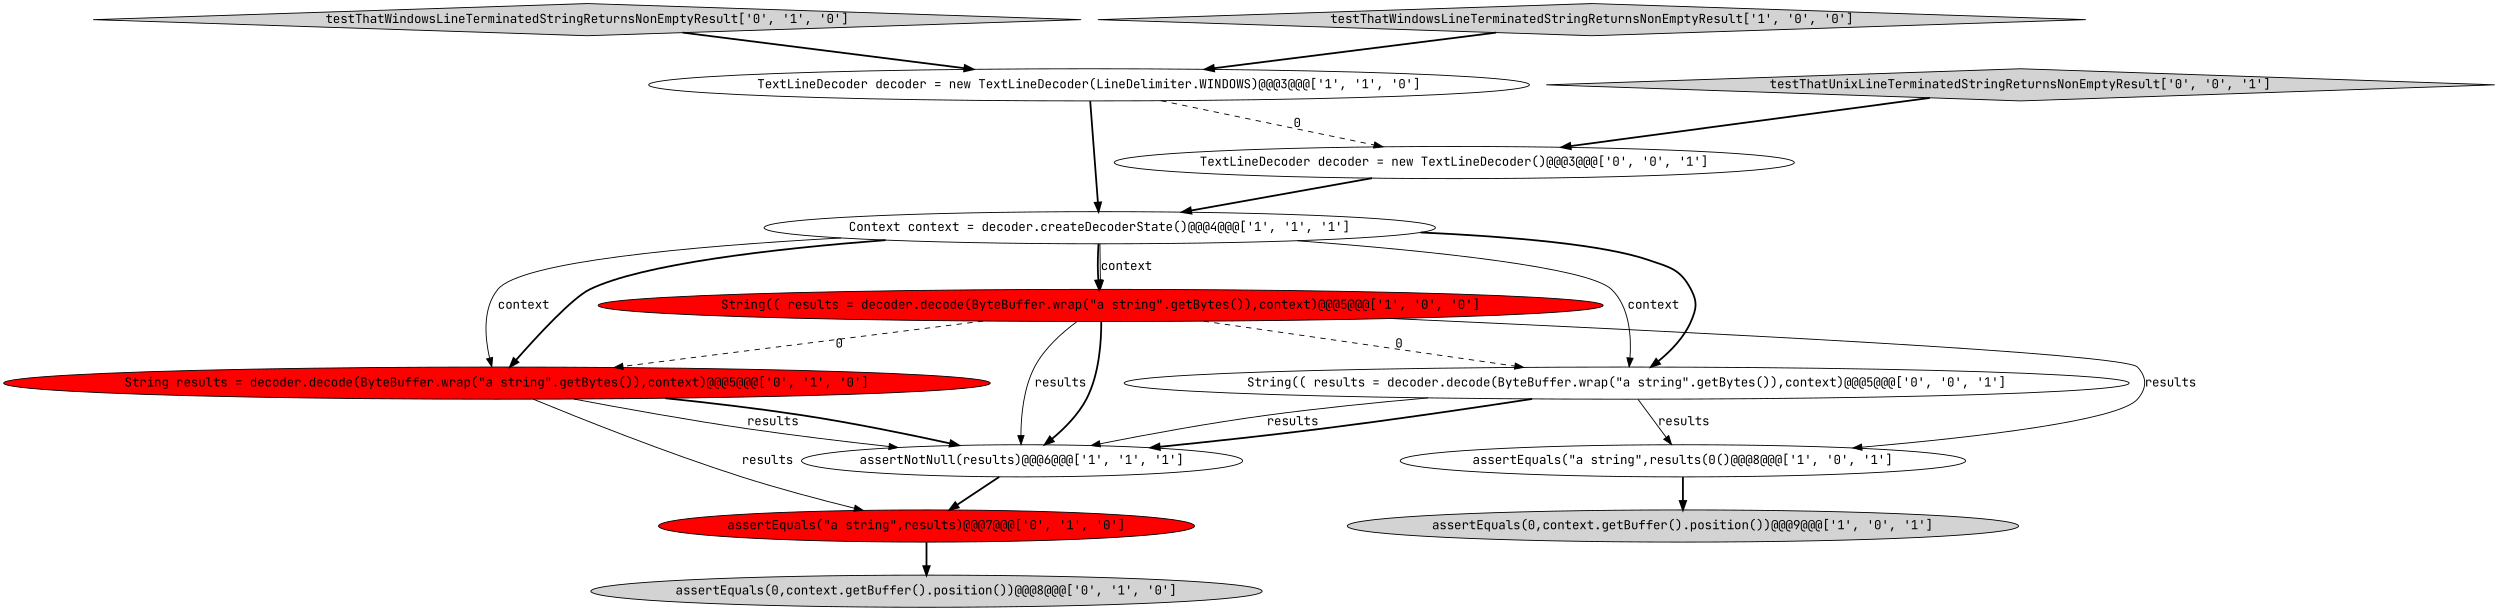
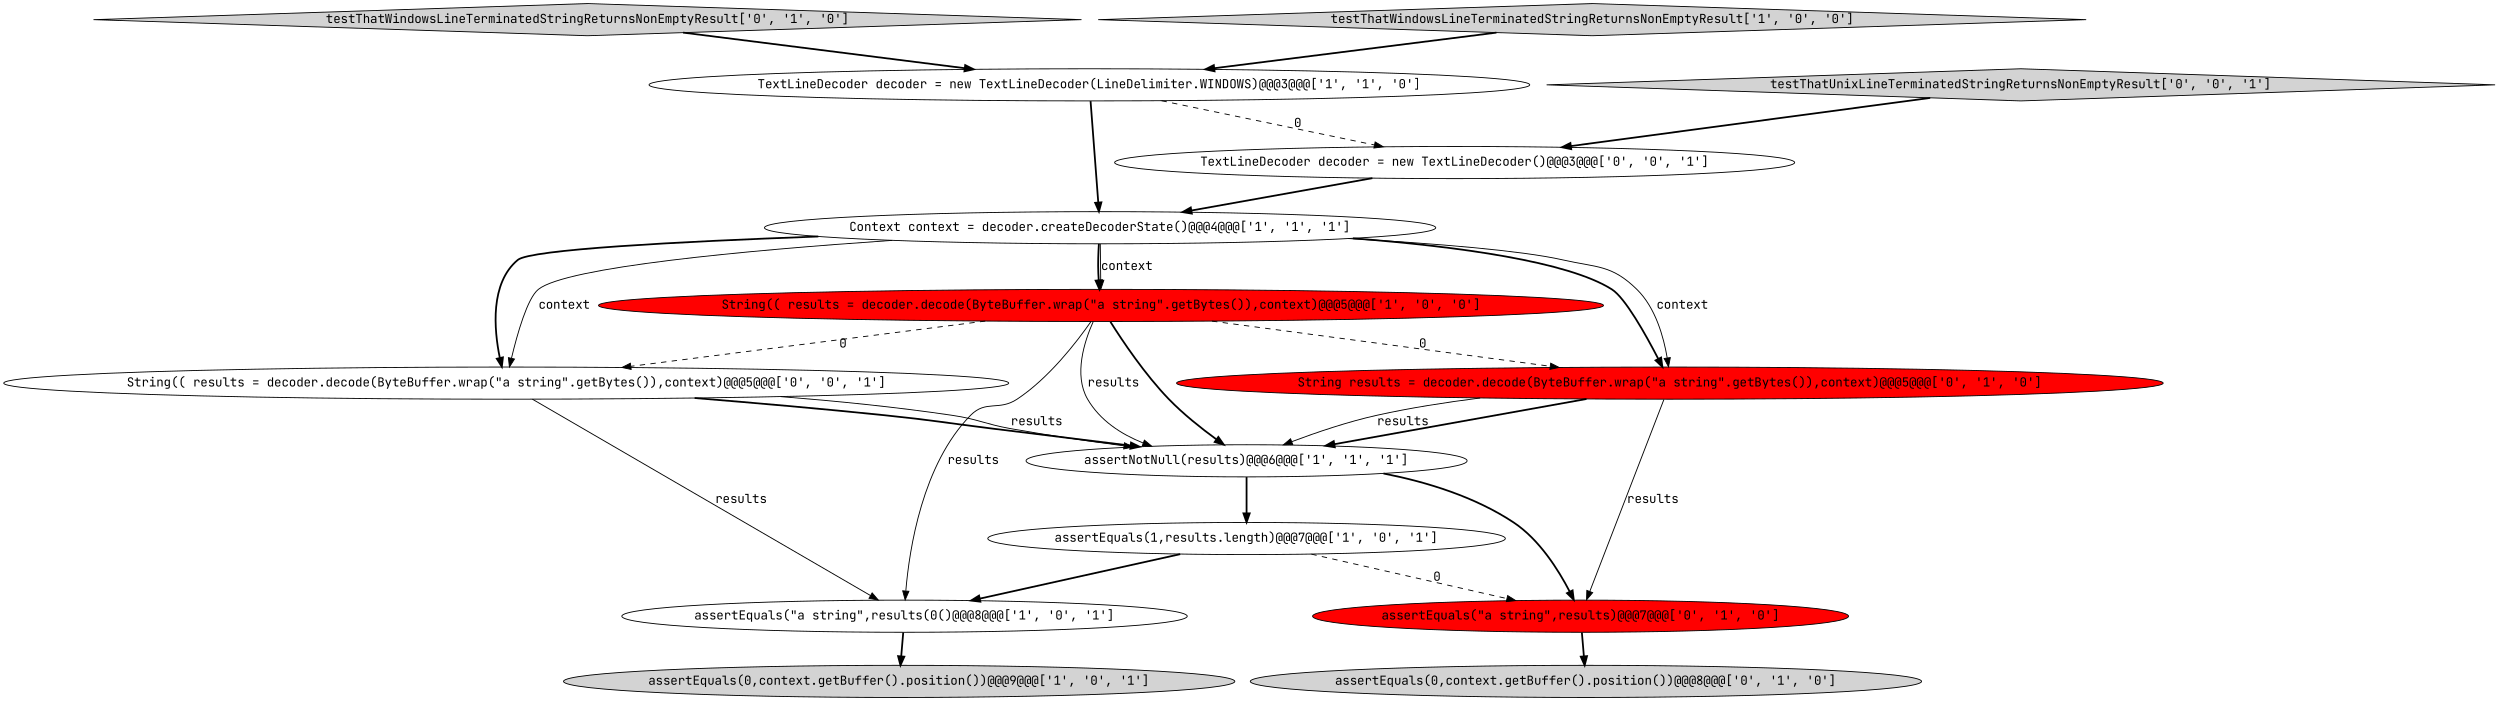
none -> (1247, 539)
